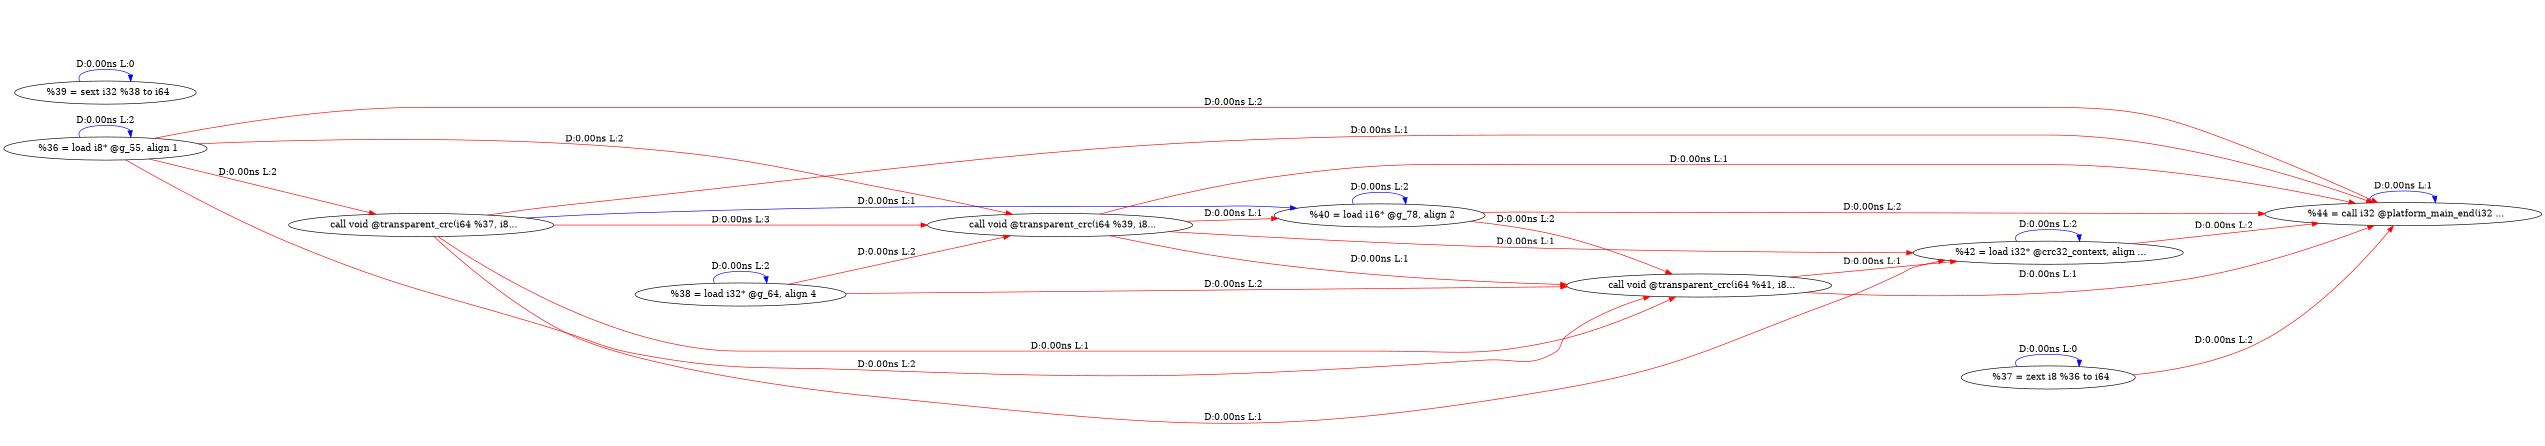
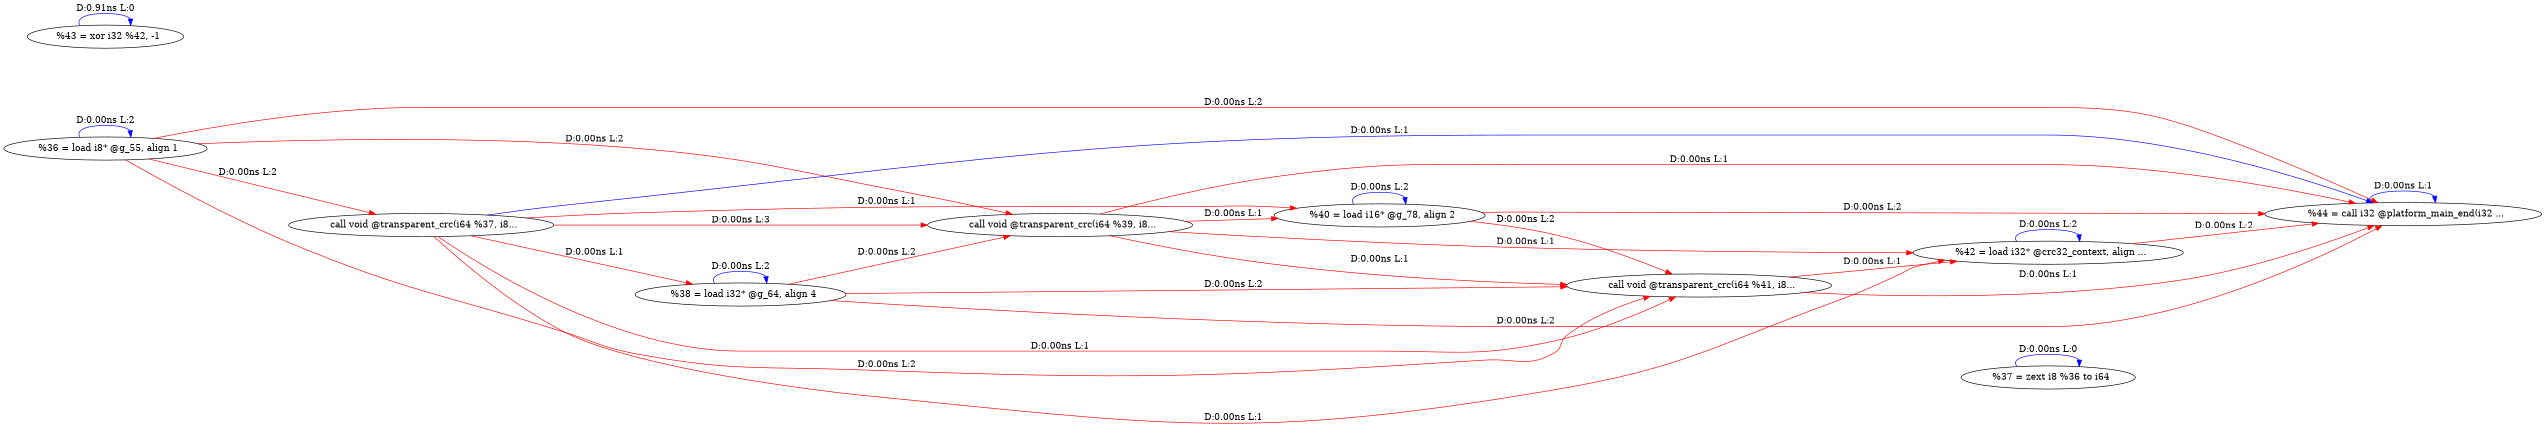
none -> (105, 37)
(105, 93) -> none
(1429, 136) -> (1429, 136)
(908, 207) -> (908, 207)
none -> (579, 259)
(2277, 332) -> (1651, 327)
